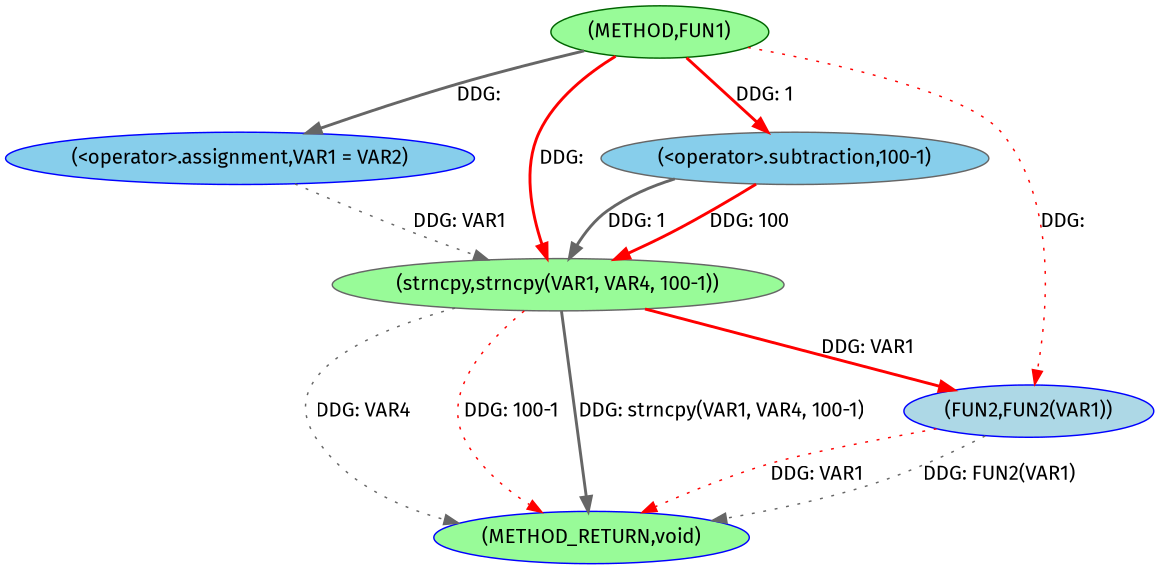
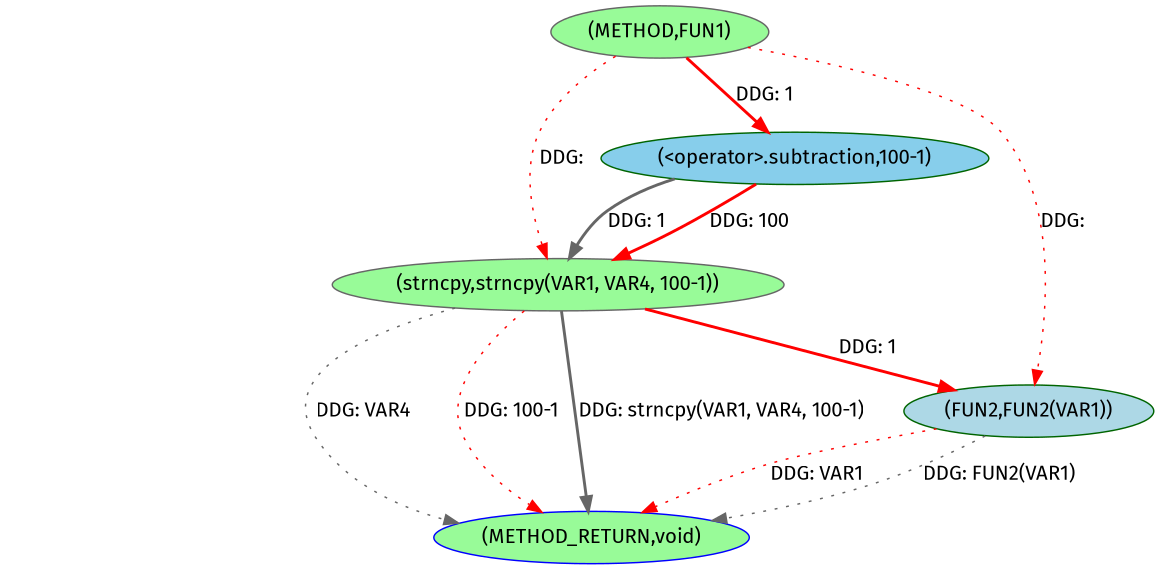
(660, 32) -> (660, 32)
(538, 135) -> (538, 135)
(240, 158) -> none
(795, 158) -> (795, 158)
(868, 348) -> (868, 348)
(1029, 411) -> (1029, 411)
